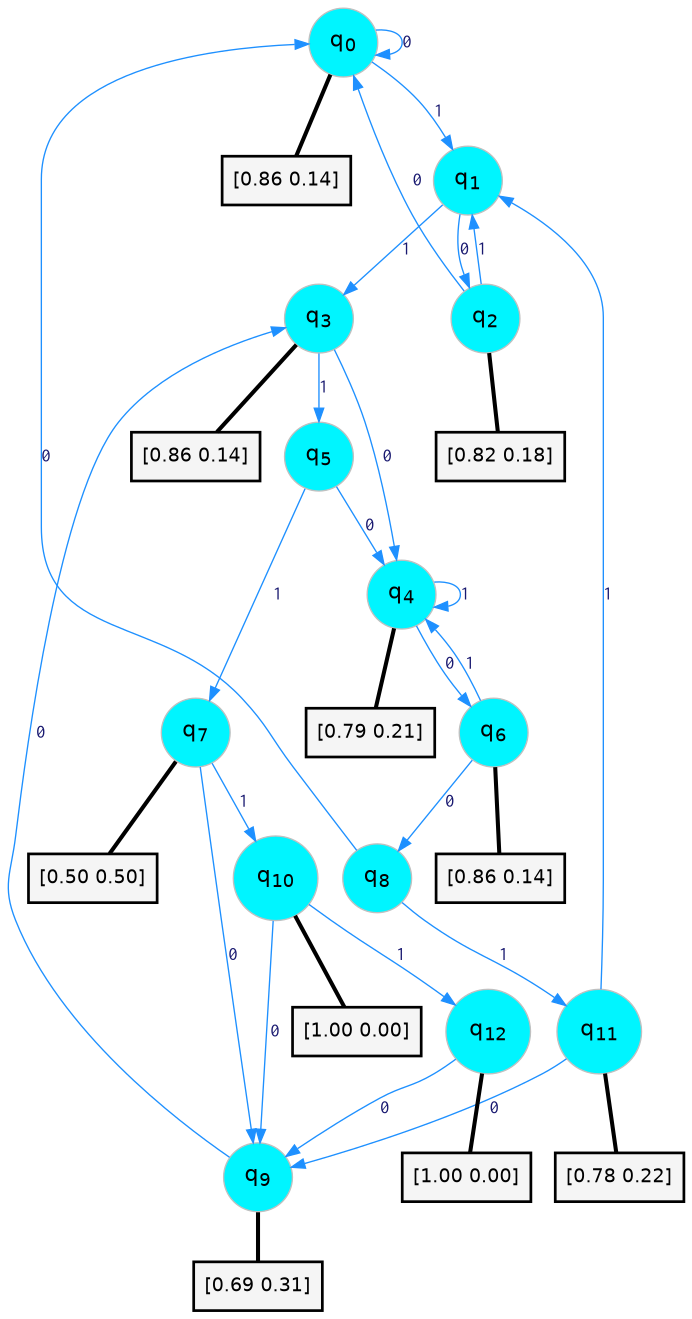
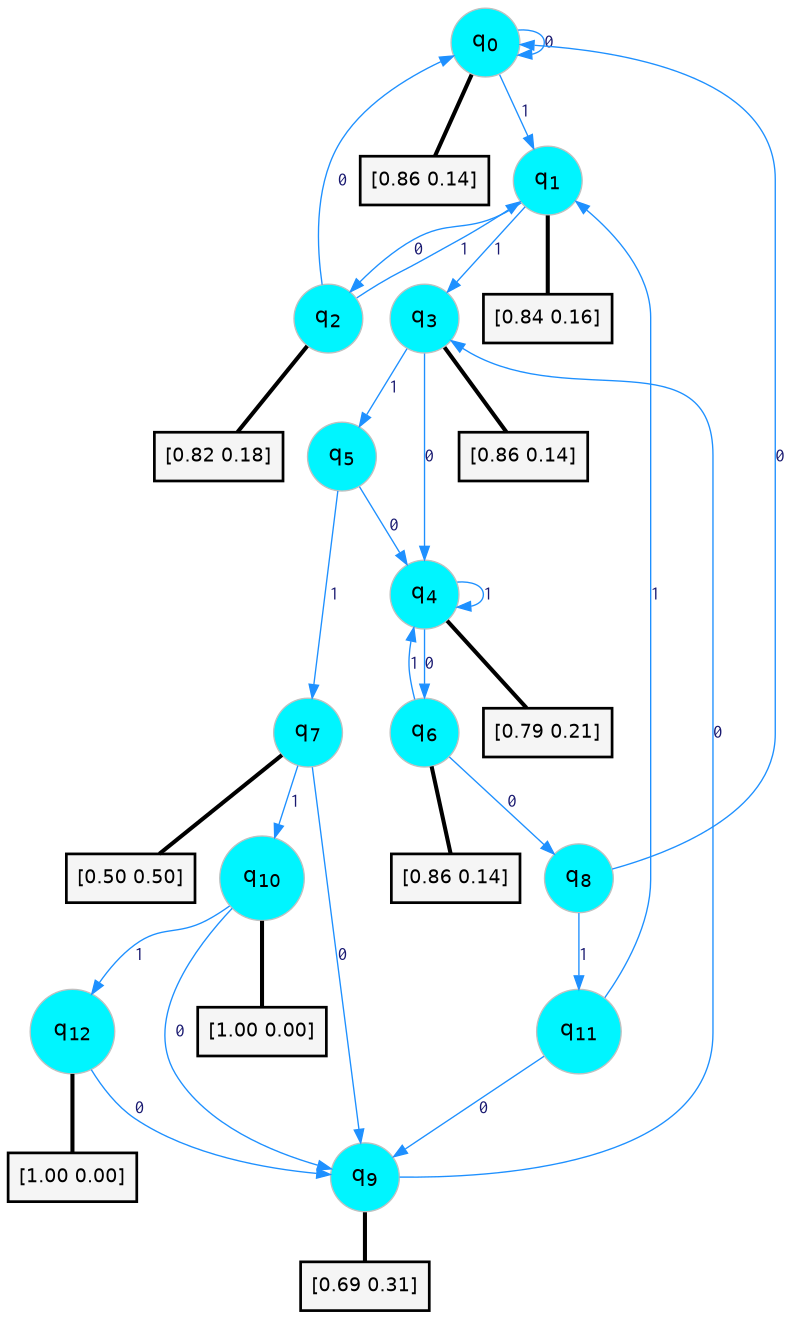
none -> (548, 319)
(620, 1177) -> none
